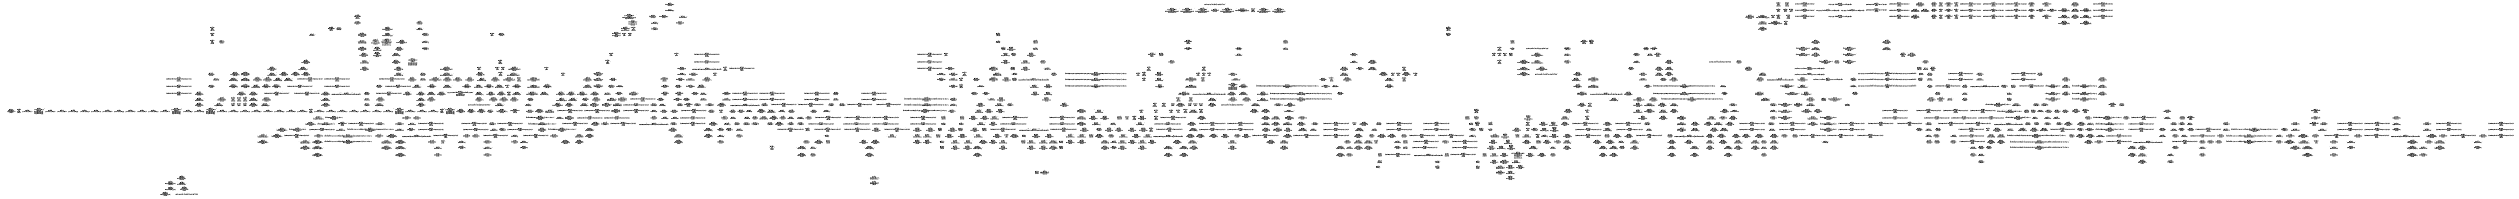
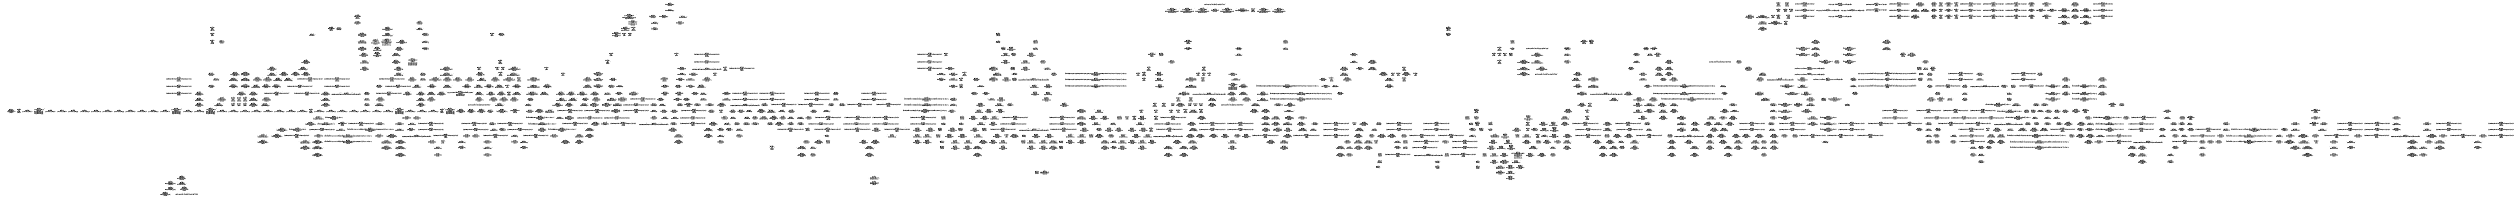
(1818, 111) -> none
